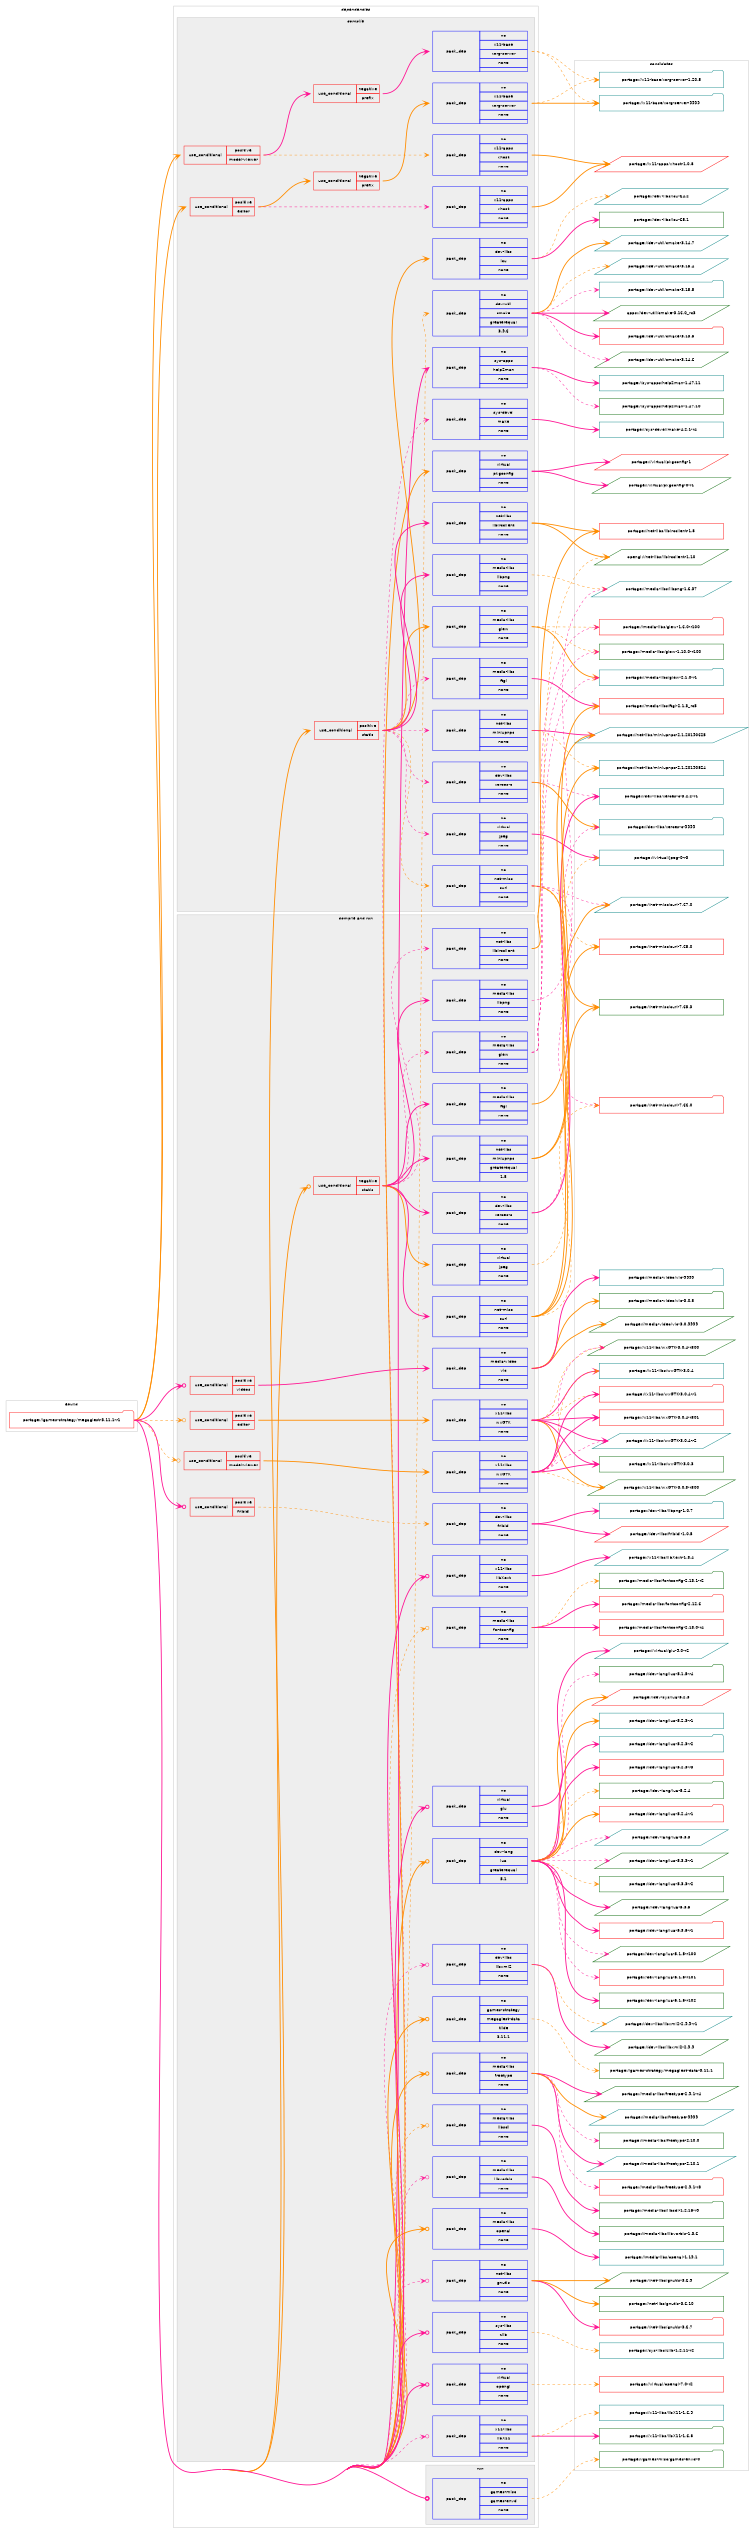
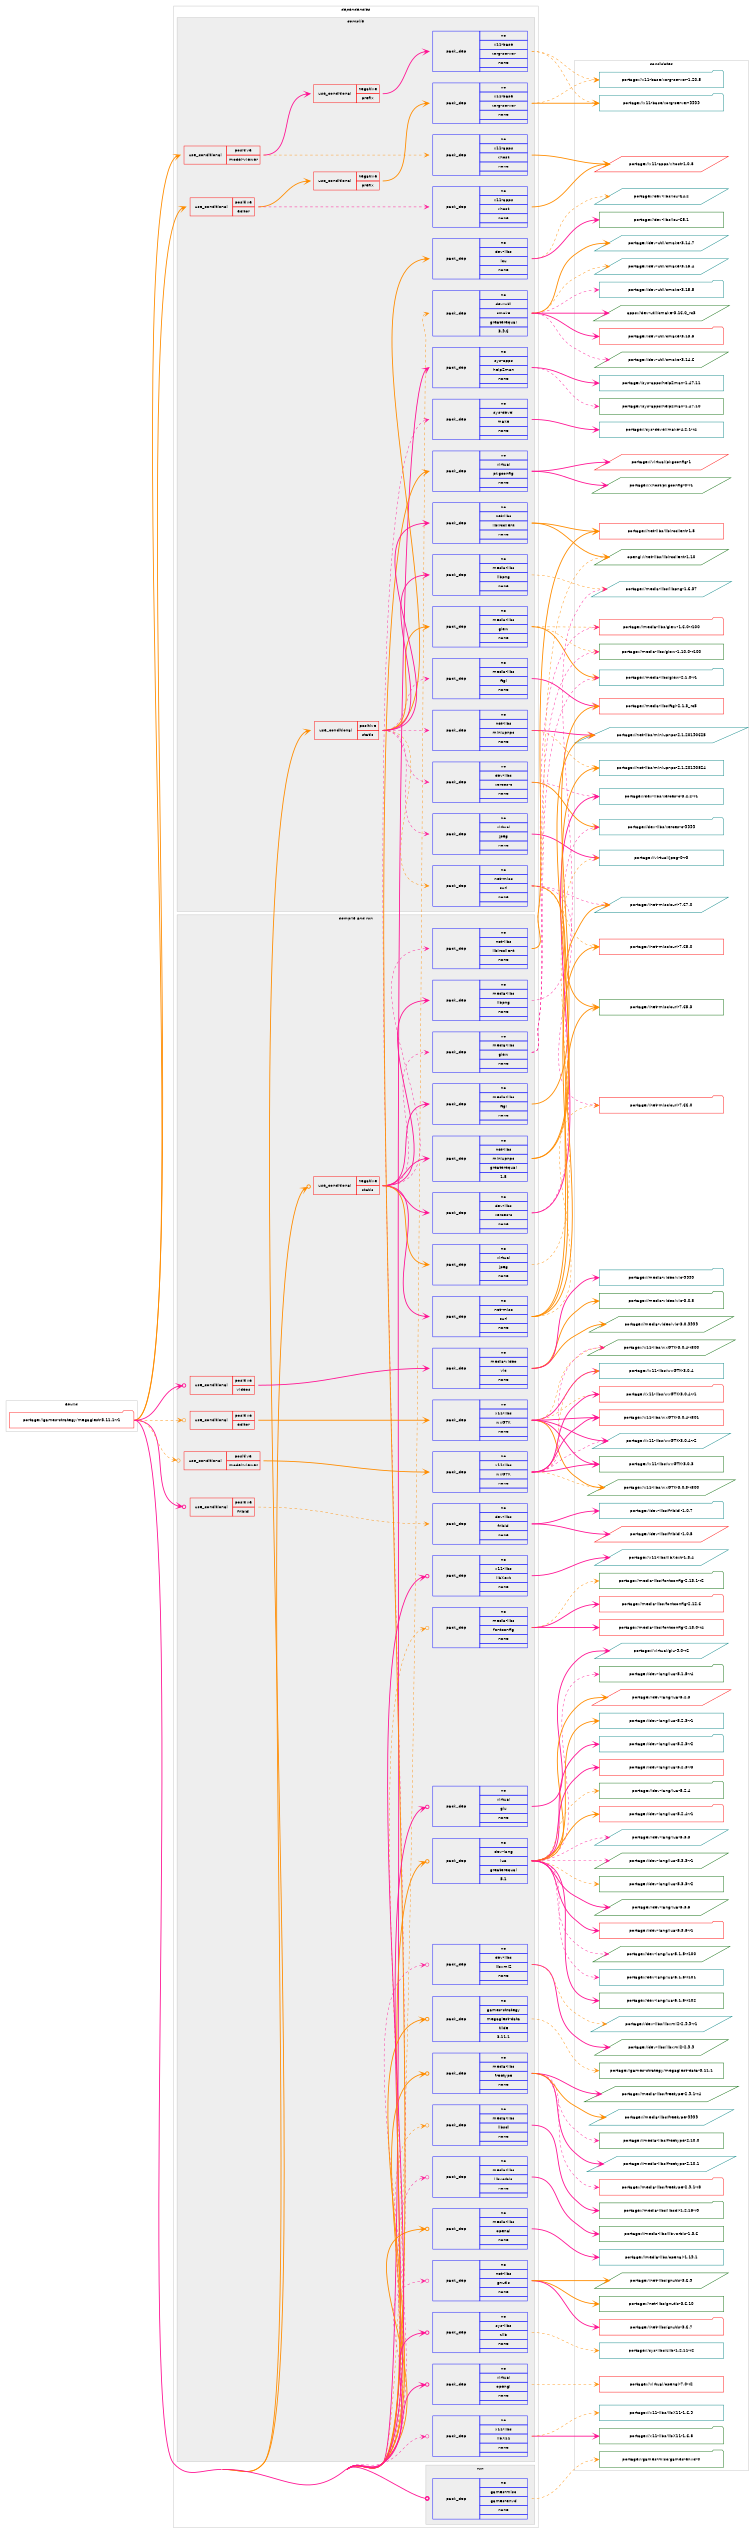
(661, 486) -> (661, 486)
(661, 1511) -> (661, 1511)
(661, 1698) -> (661, 1698)
(661, 1977) -> (661, 1977)
